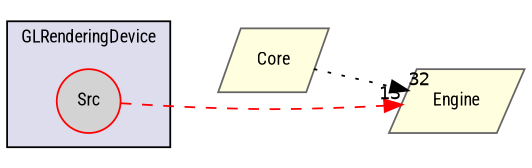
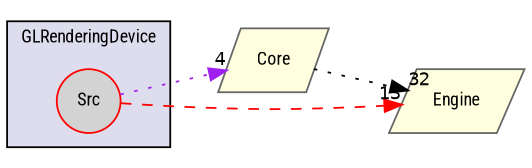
none -> (158, 86)
